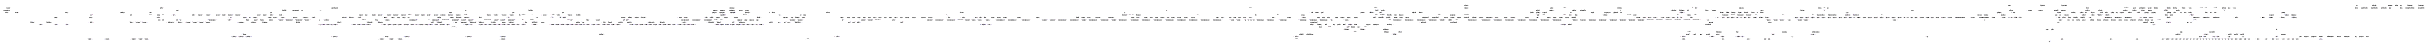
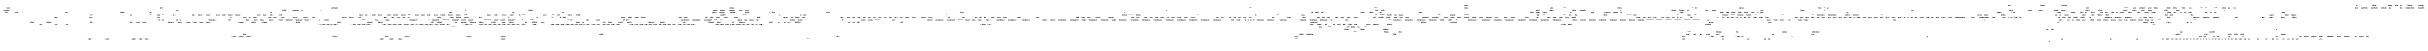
(1414, 13) -> none
